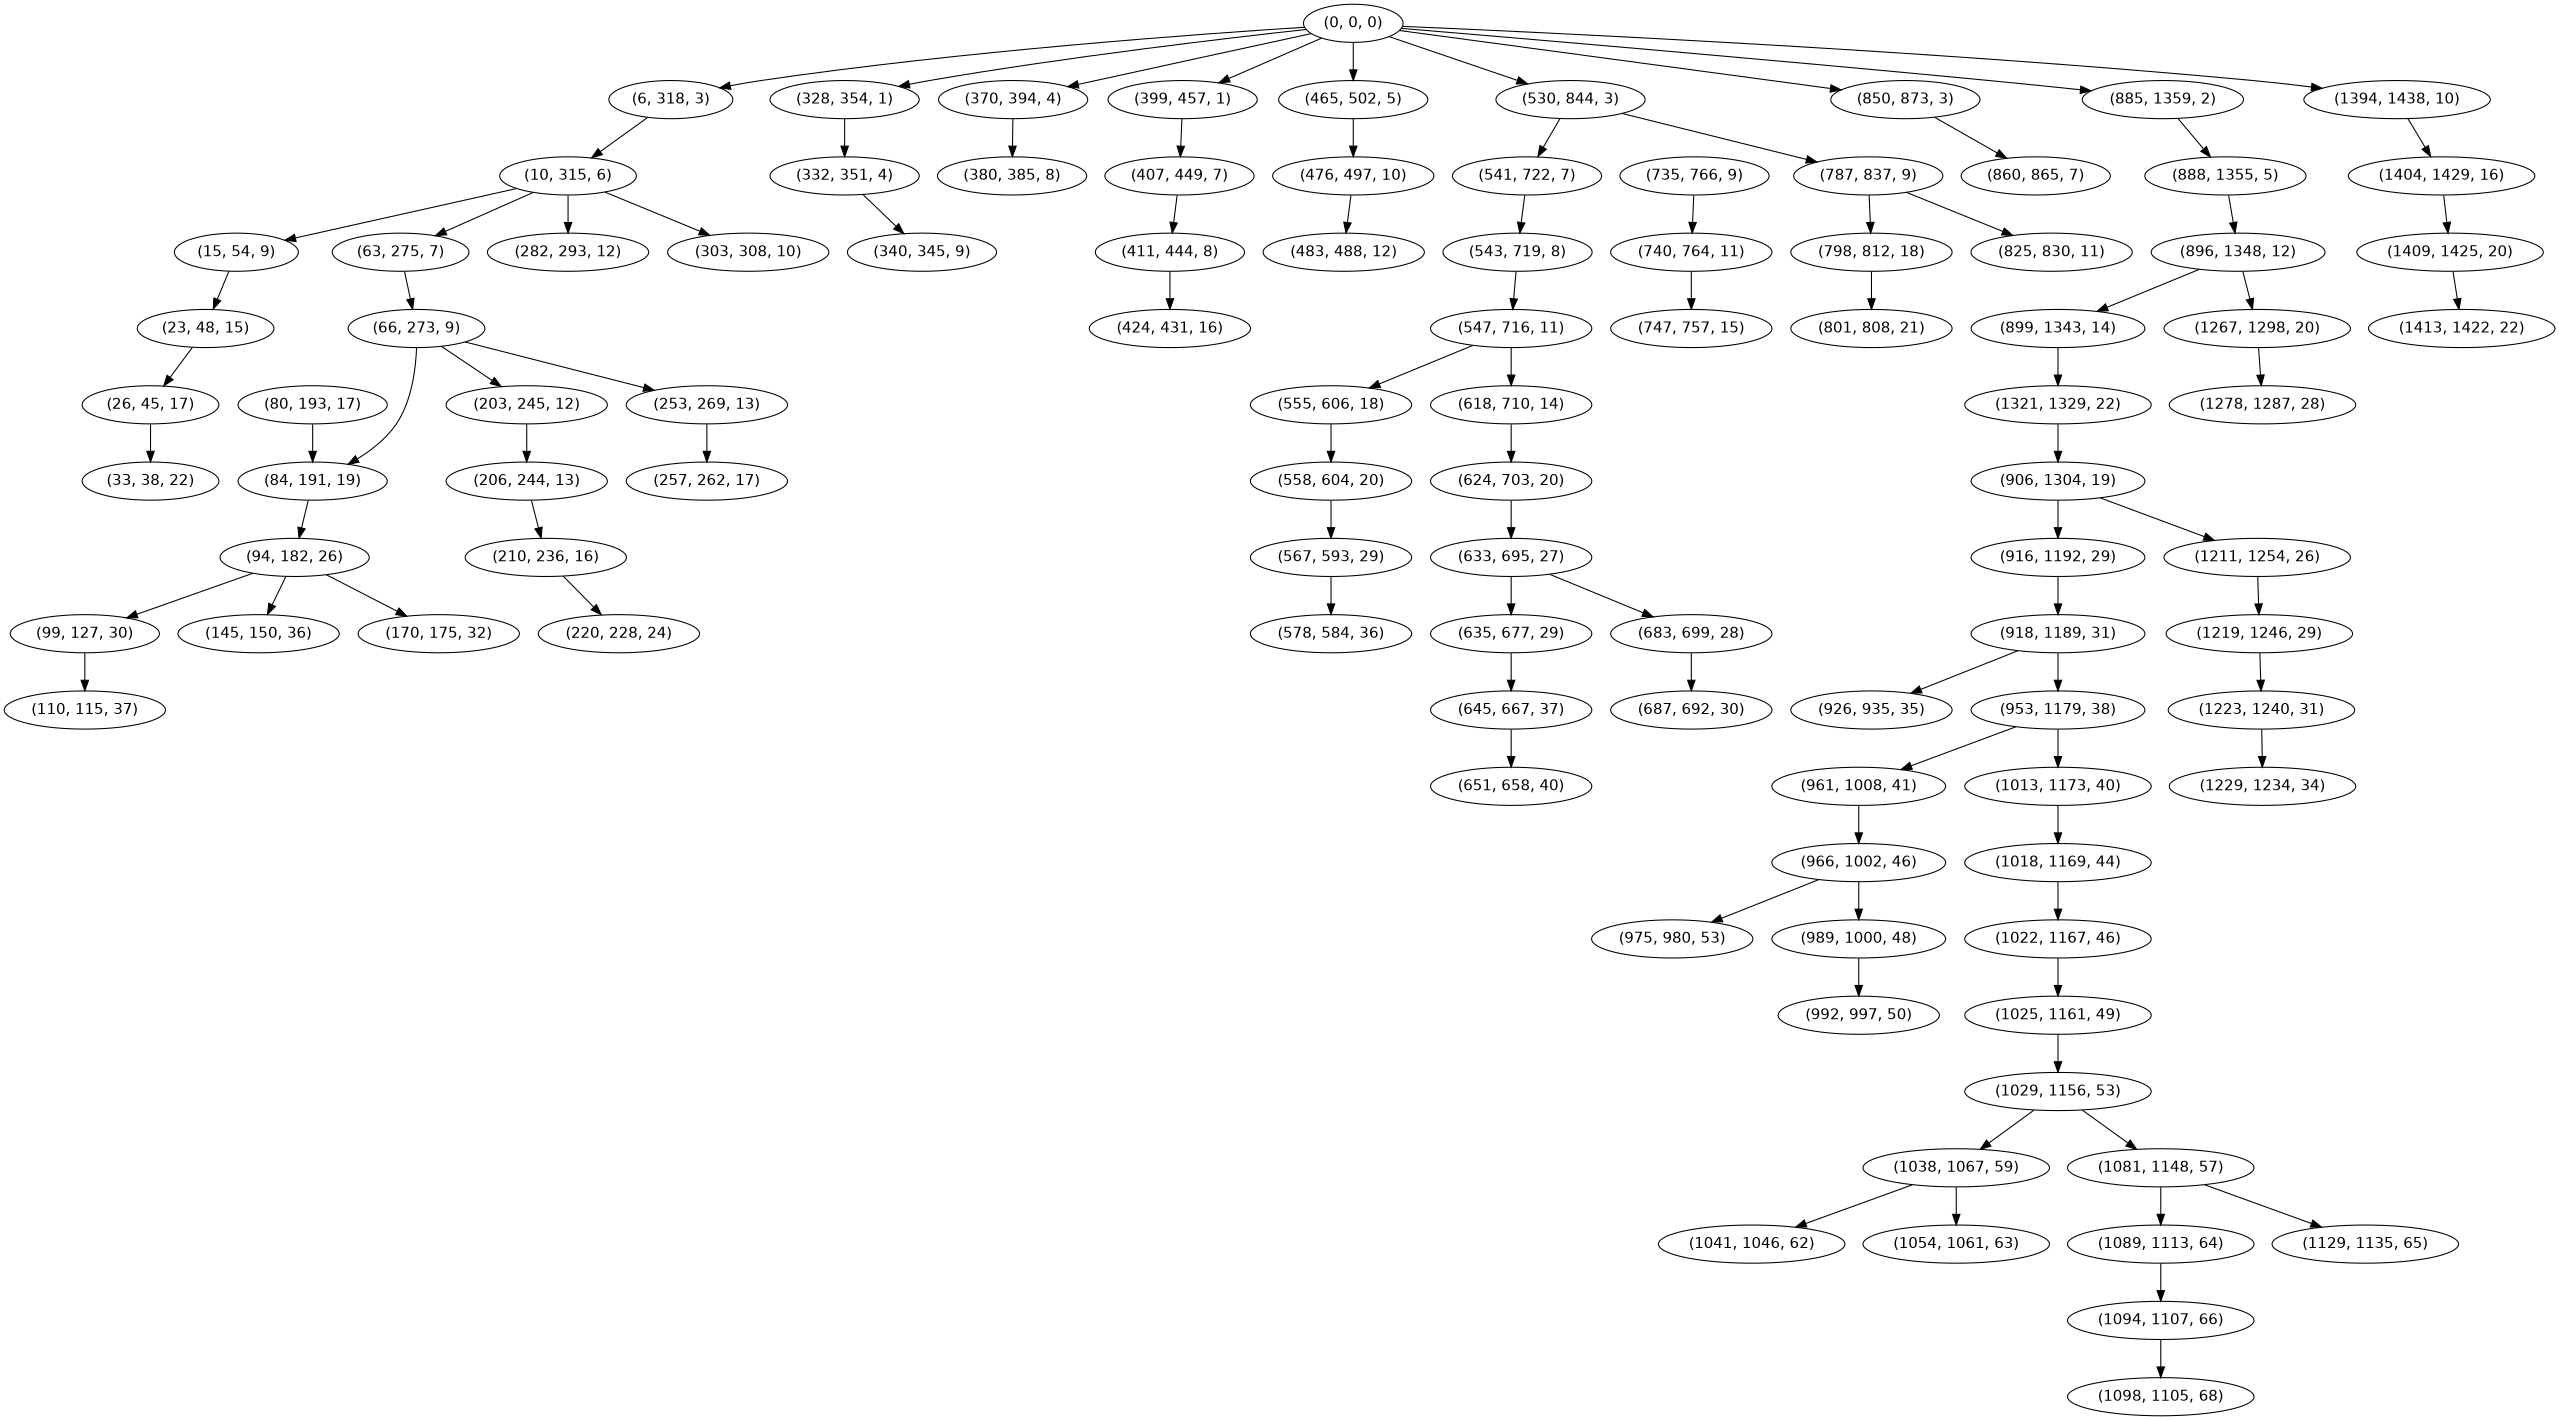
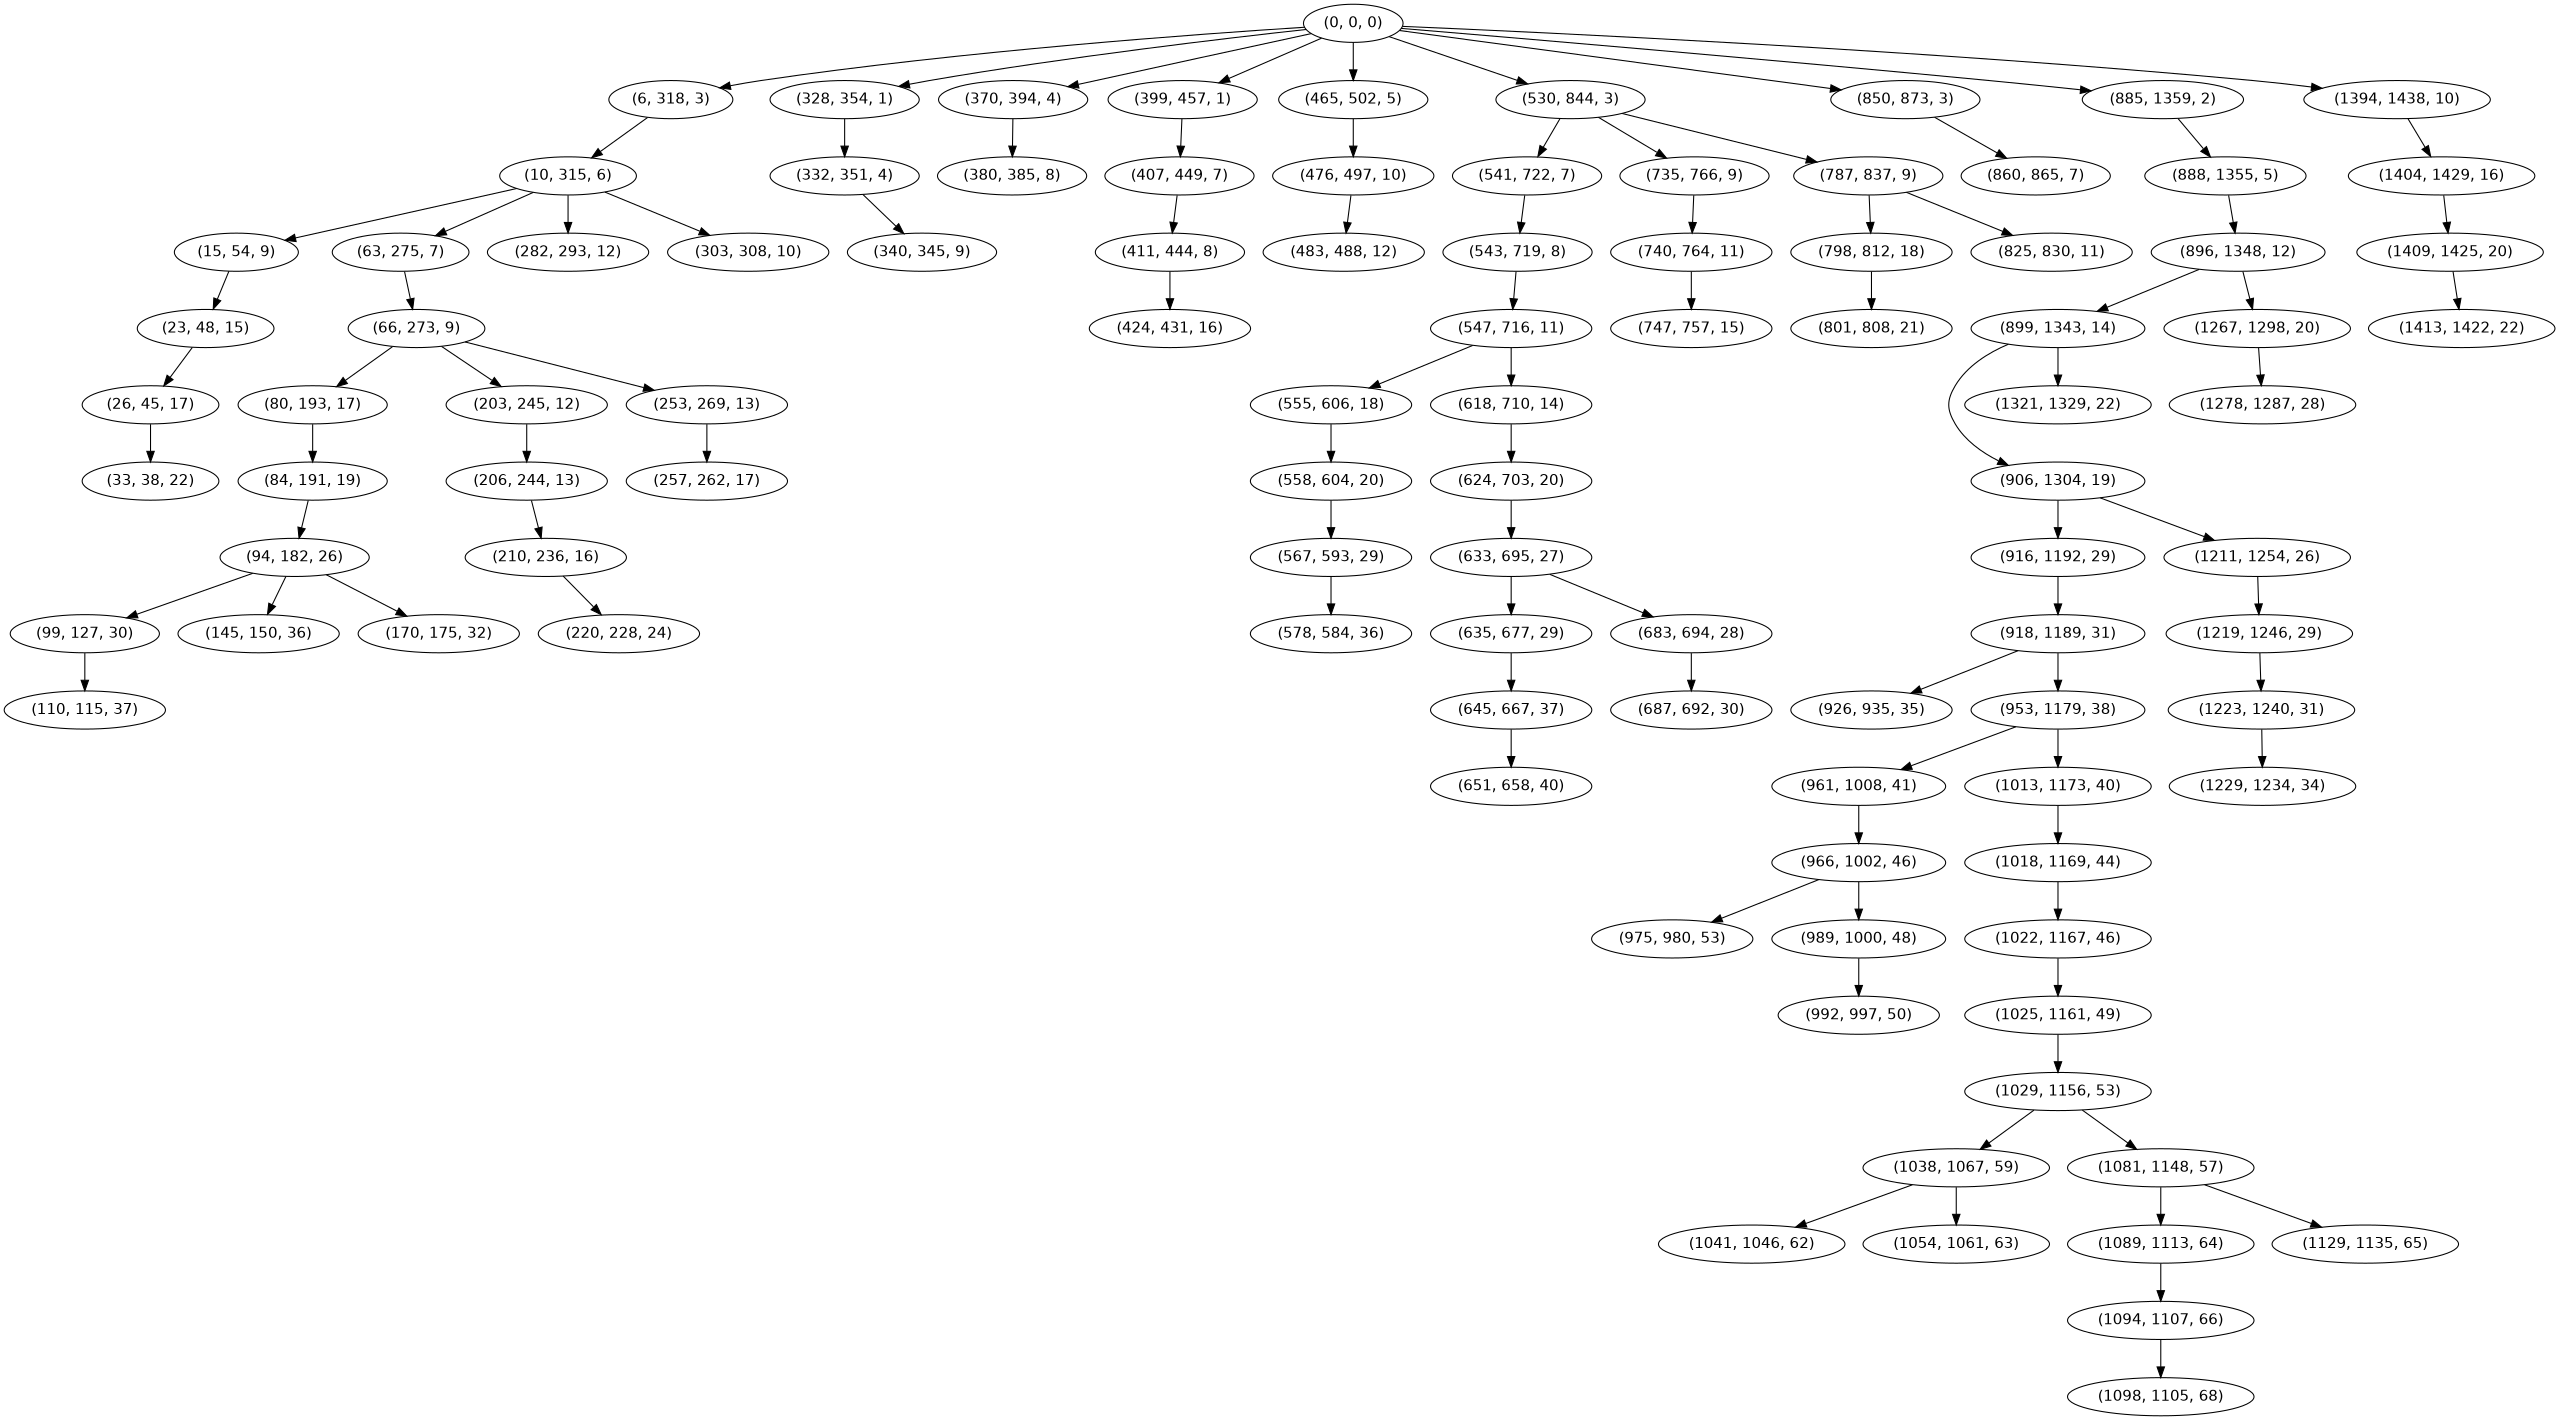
none -> (1628, 135)
(403, 412) -> (369, 364)
(2058, 438) -> (1949, 399)
(1691, 634) -> (1691, 634)
